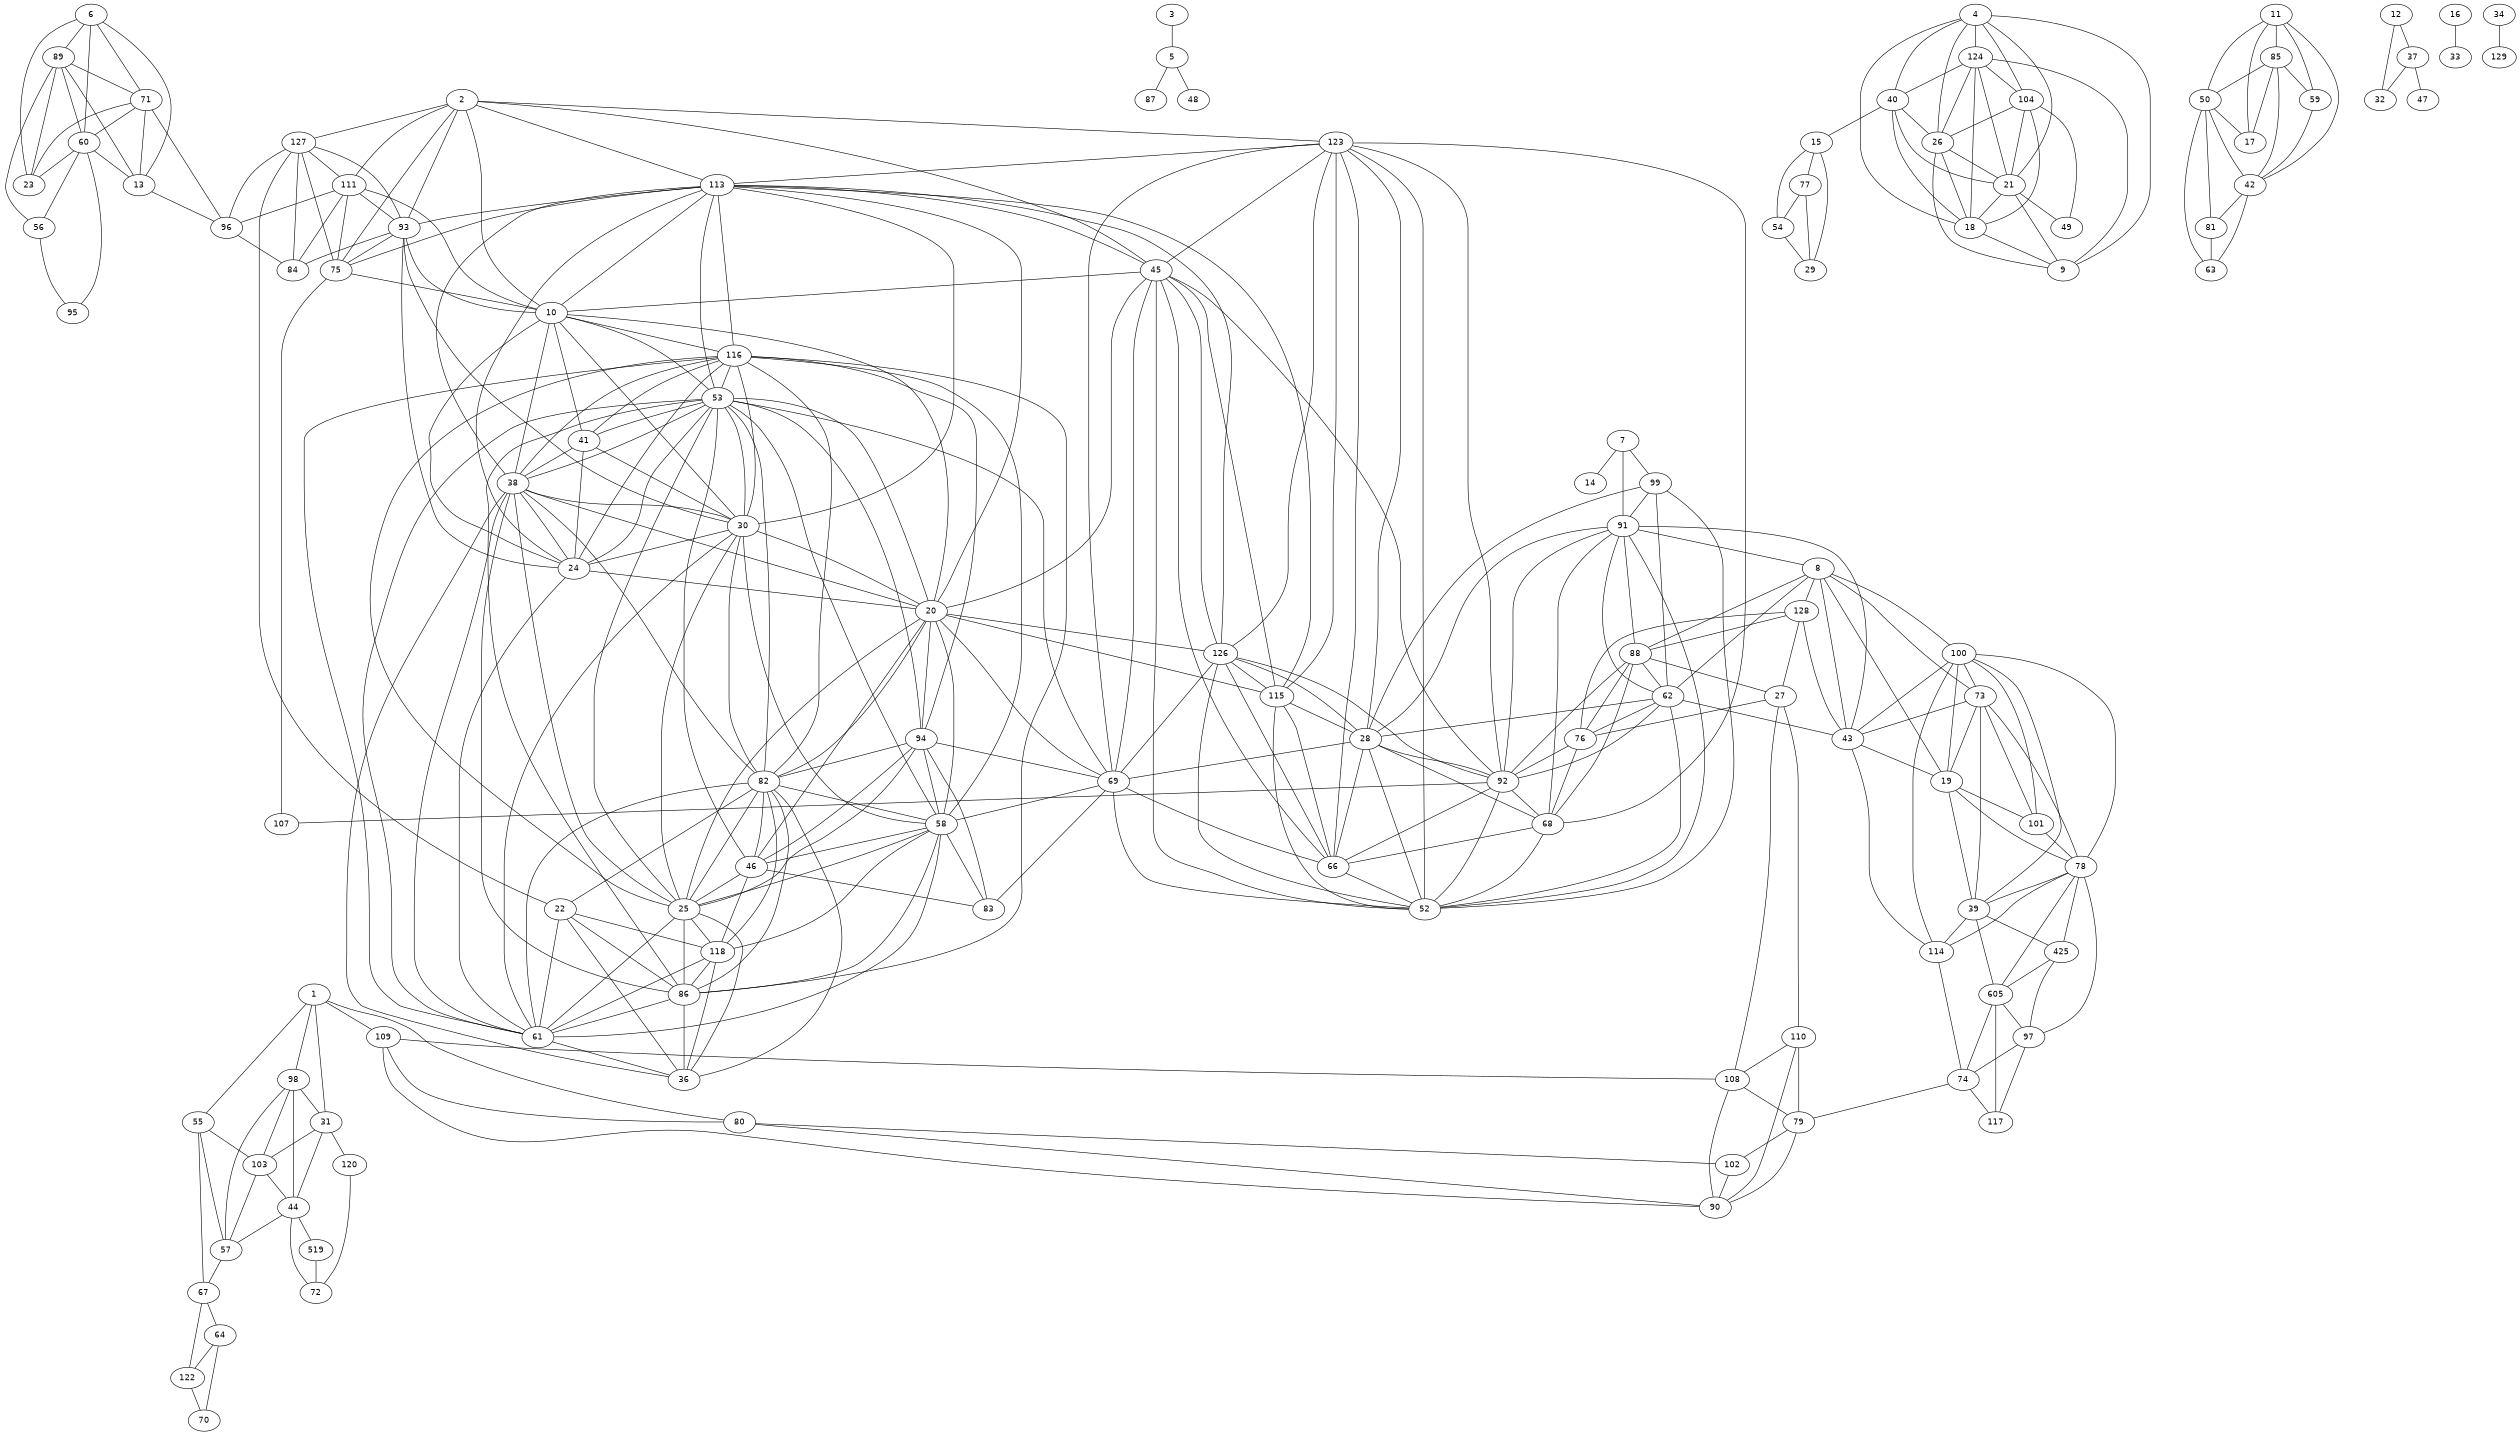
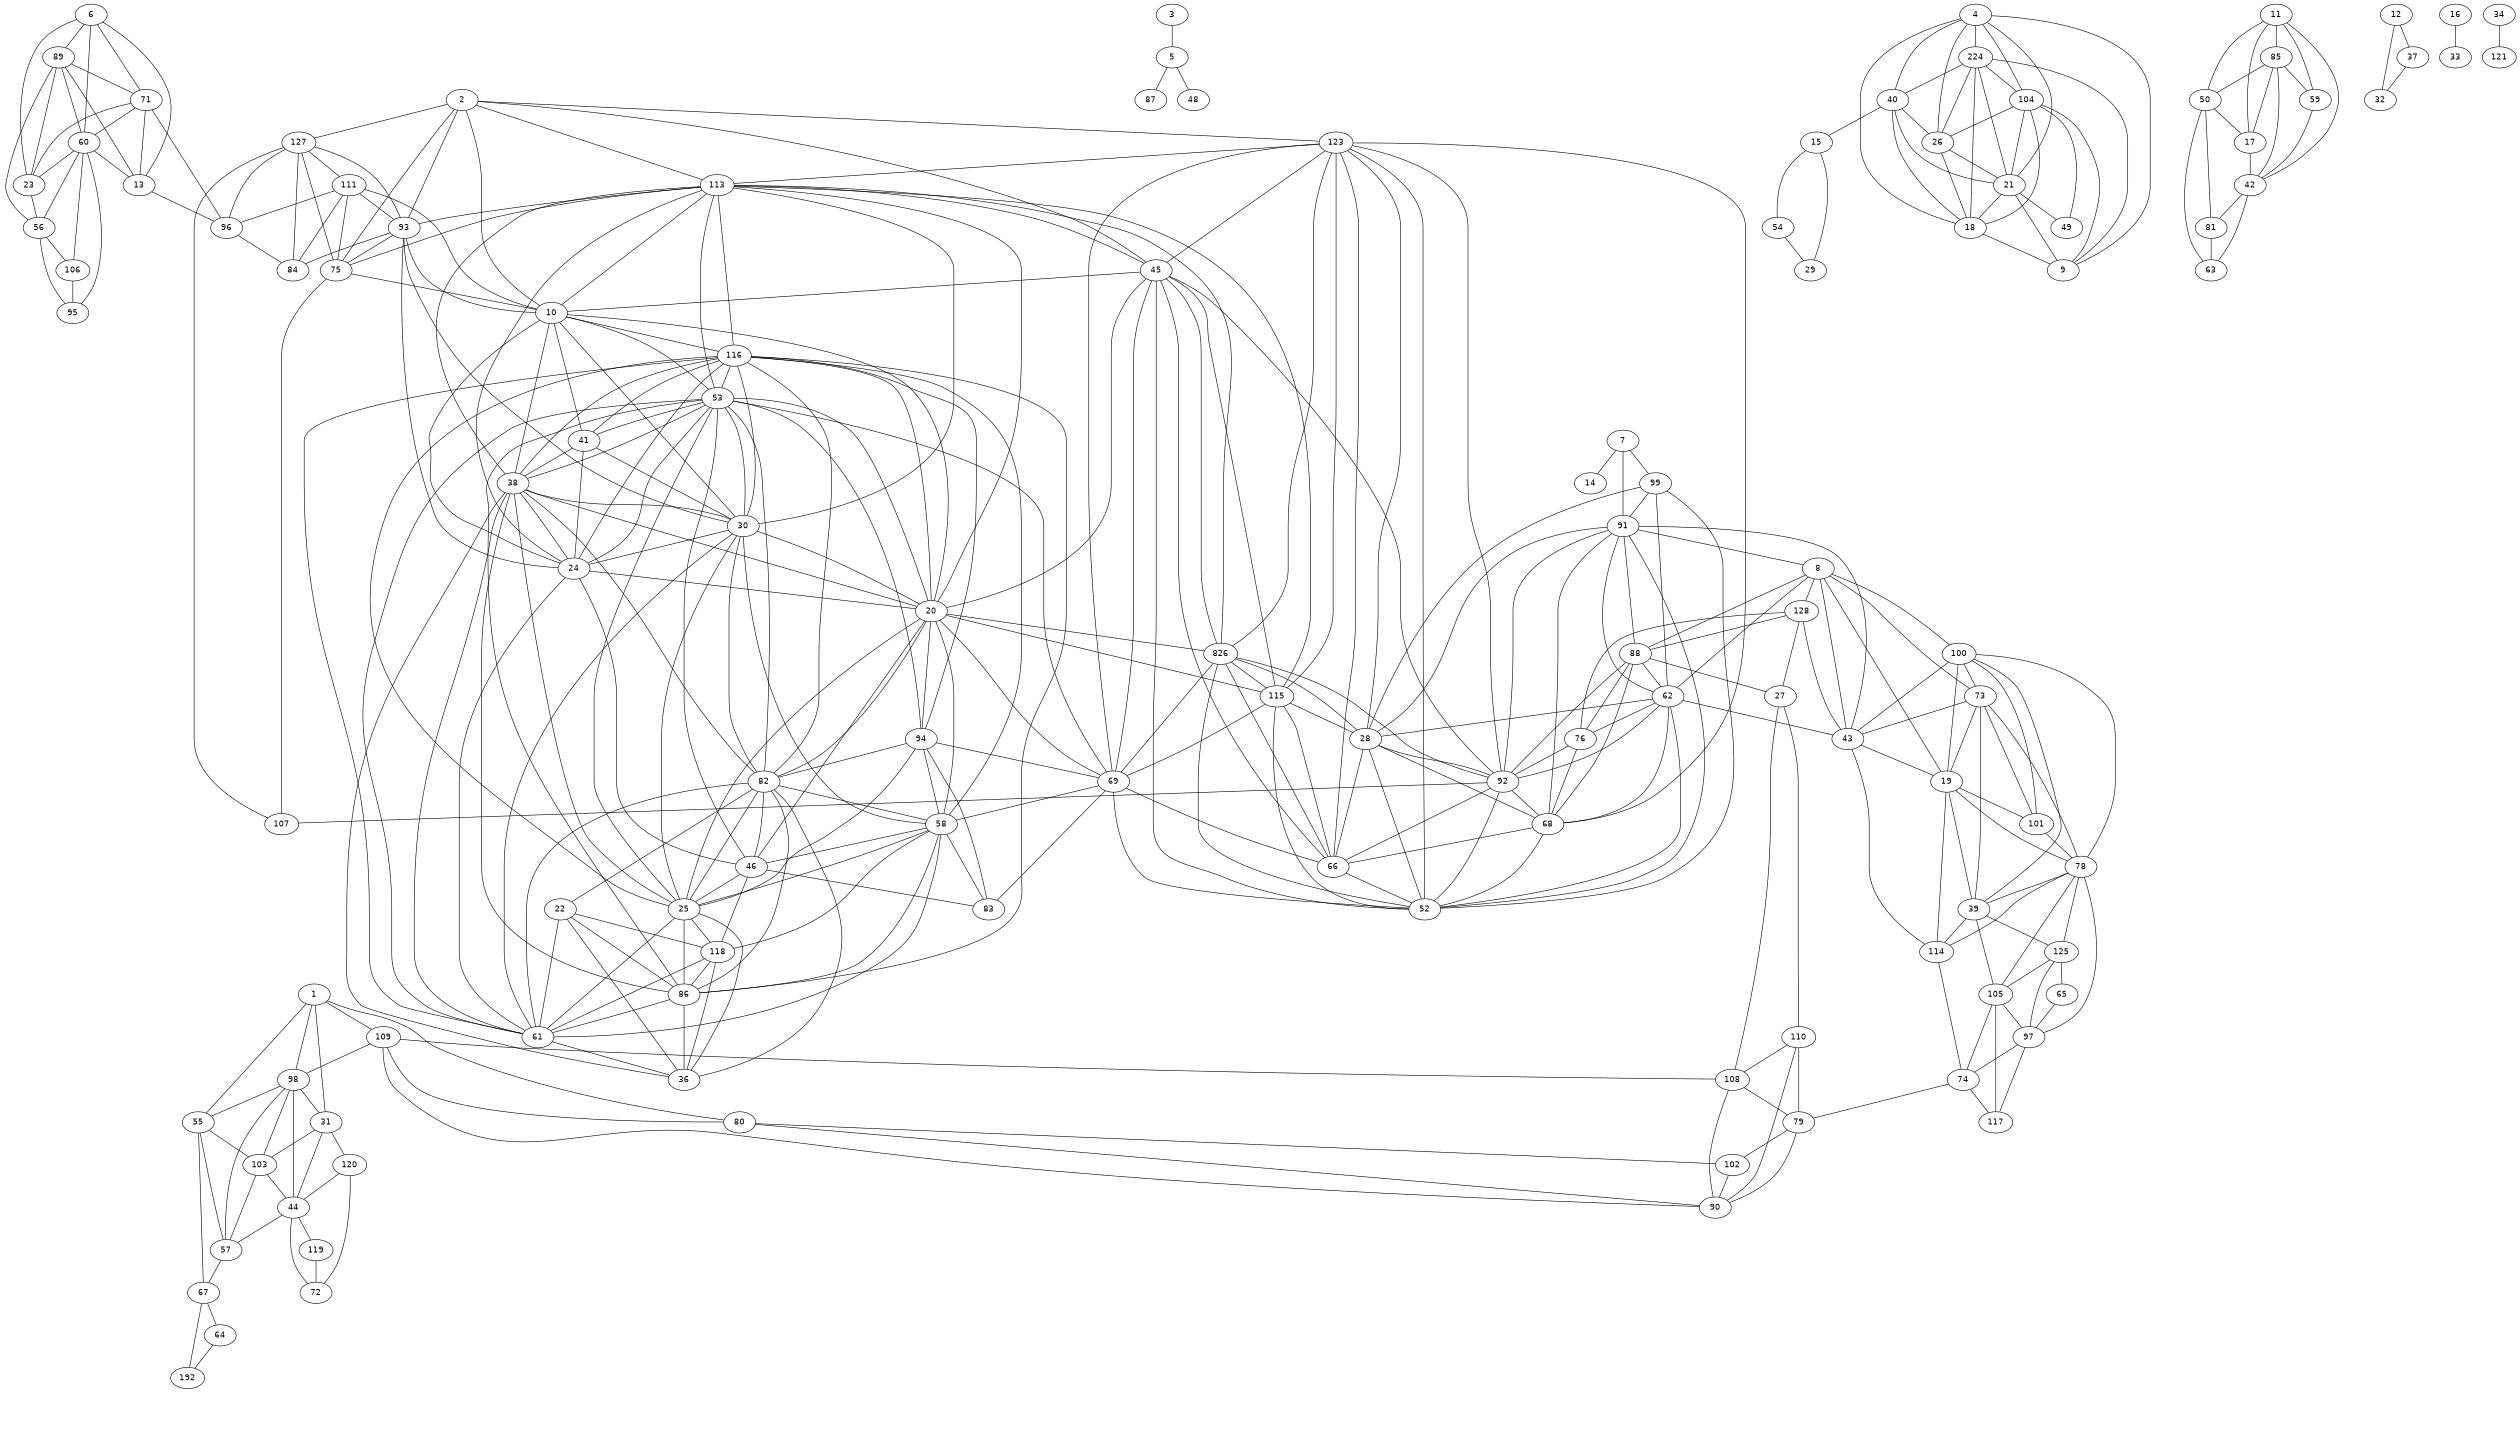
(1976, 57) -> (1976, 57)
(2499, 57) -> (2499, 57)
(2423, 100) -> none
(396, 133) -> none
(2224, 144) -> (2250, 164)
(1805, 185) -> none
none -> (34, 206)
(1955, 243) -> (2098, 174)
none -> (73, 270)
none -> (910, 419)
(259, 594) -> (194, 476)
(834, 606) -> none
(1221, 654) -> (1221, 654)
(1681, 718) -> none
(1240, 760) -> (1194, 744)
none -> (1645, 791)
(1913, 800) -> (1942, 867)
(837, 811) -> (617, 755)
(775, 866) -> none
(2061, 952) -> (2061, 952)
(1996, 995) -> (1996, 995)
none -> (2062, 995)
none -> (338, 1059)
none -> (246, 1101)
none -> (322, 1186)
(316, 1250) -> (316, 1250)
(188, 1378) -> (188, 1378)
(204, 1421) -> none
